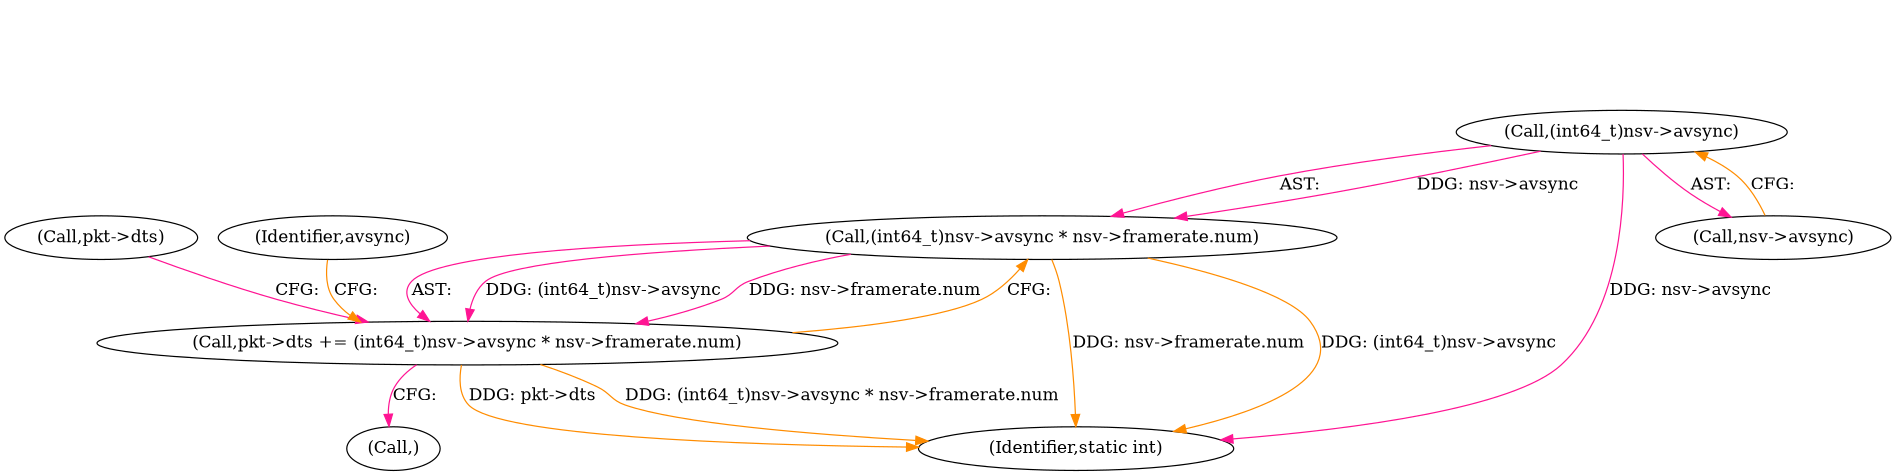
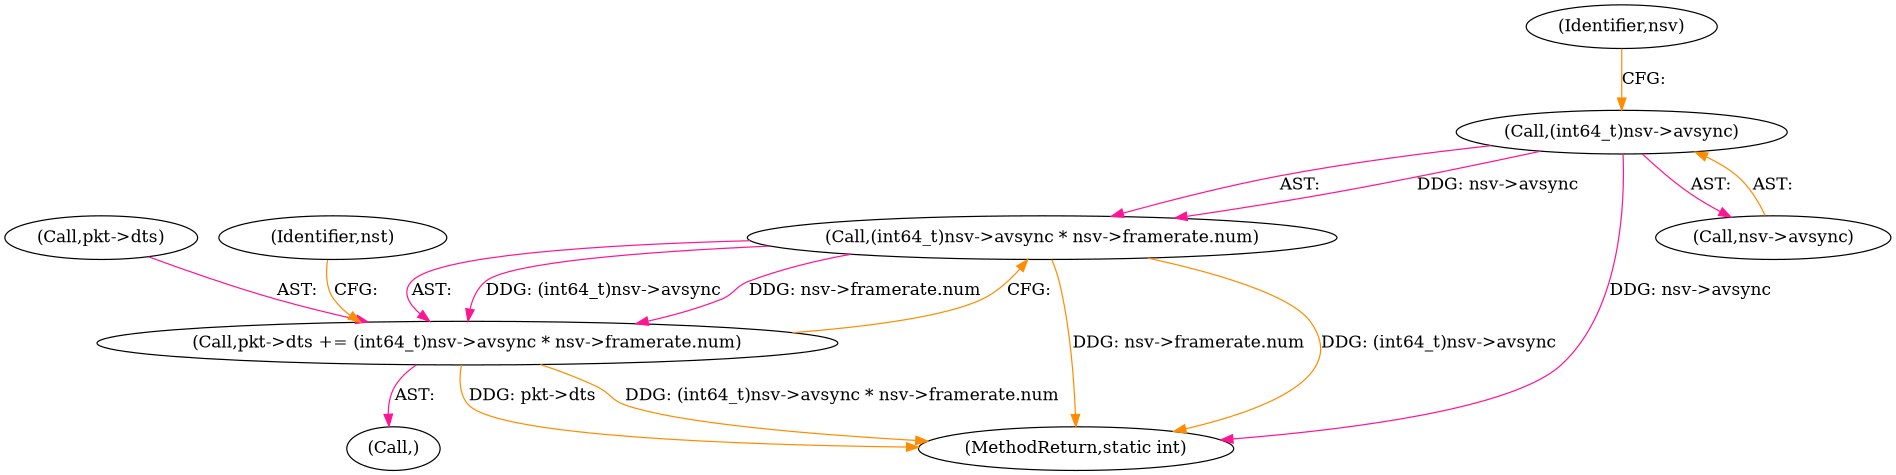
none -> (1622, 27)
(1776, 185) -> (1776, 185)
(333, 238) -> (333, 238)
(300, 290) -> (300, 290)
(418, 396) -> (418, 396)
(1076, 449) -> (1076, 449)
